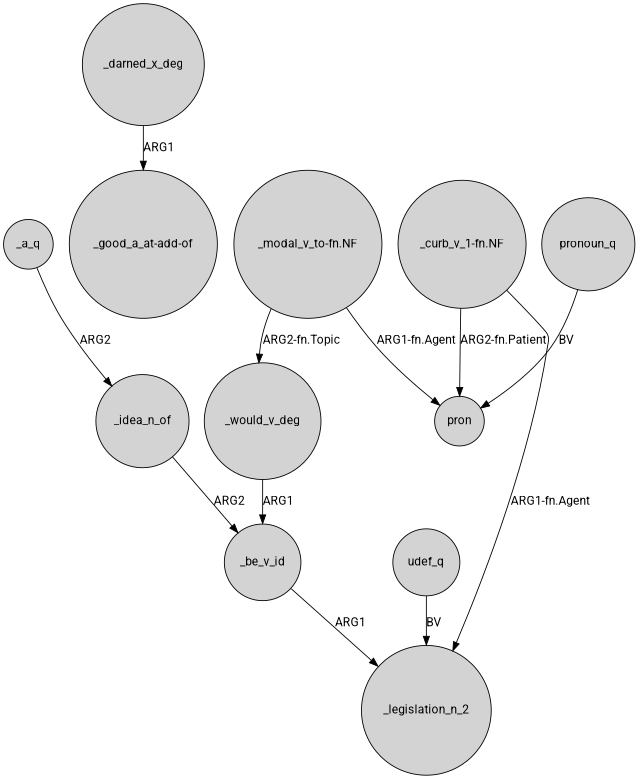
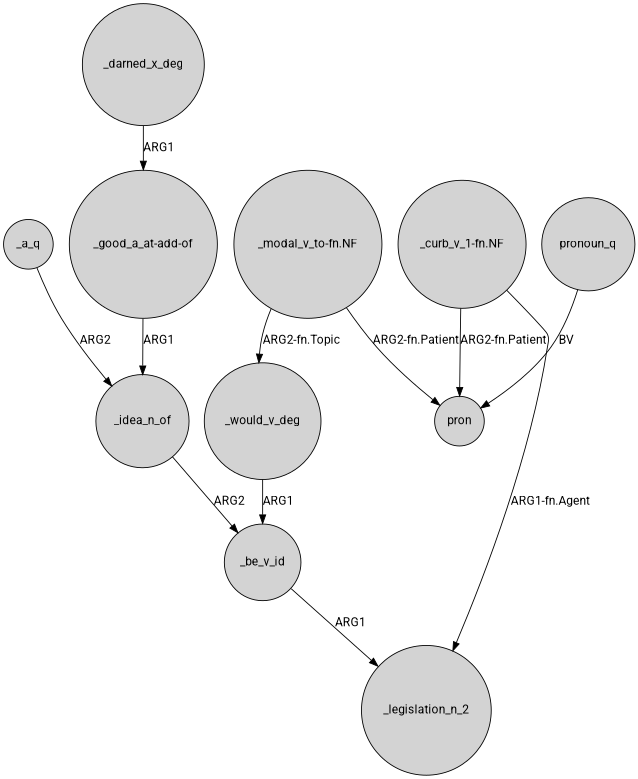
(416, 341) -> (416, 341)
none -> (143, 342)
(426, 562) -> none
